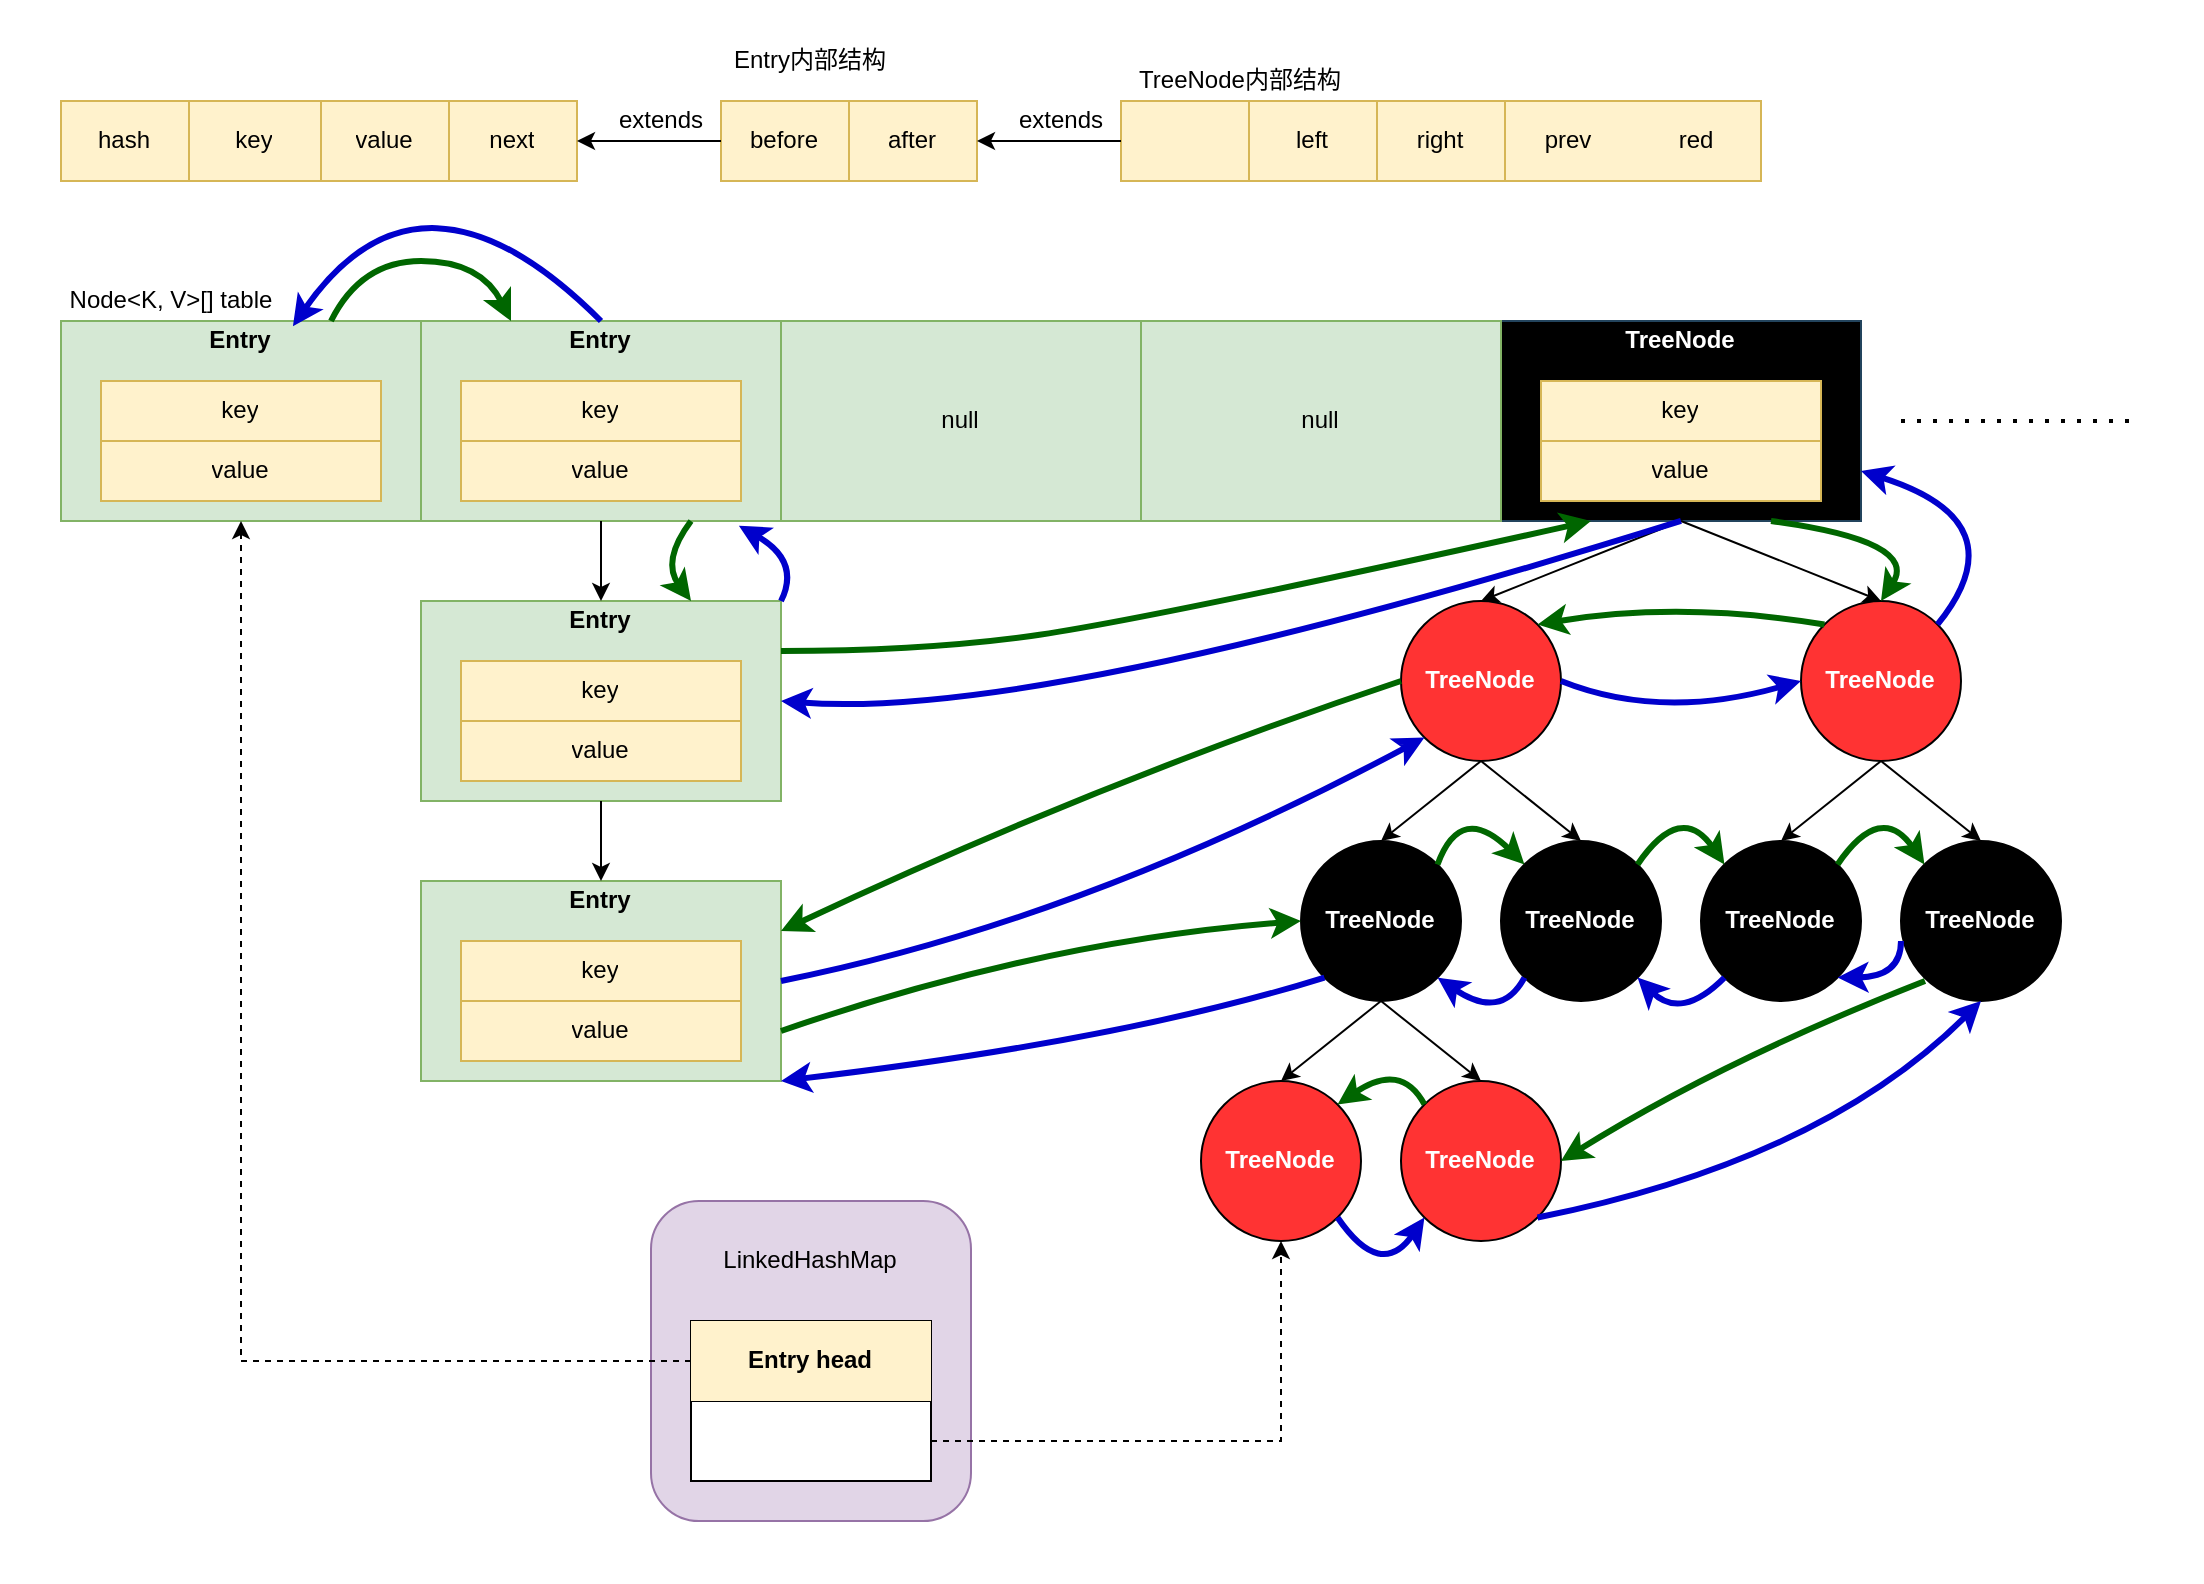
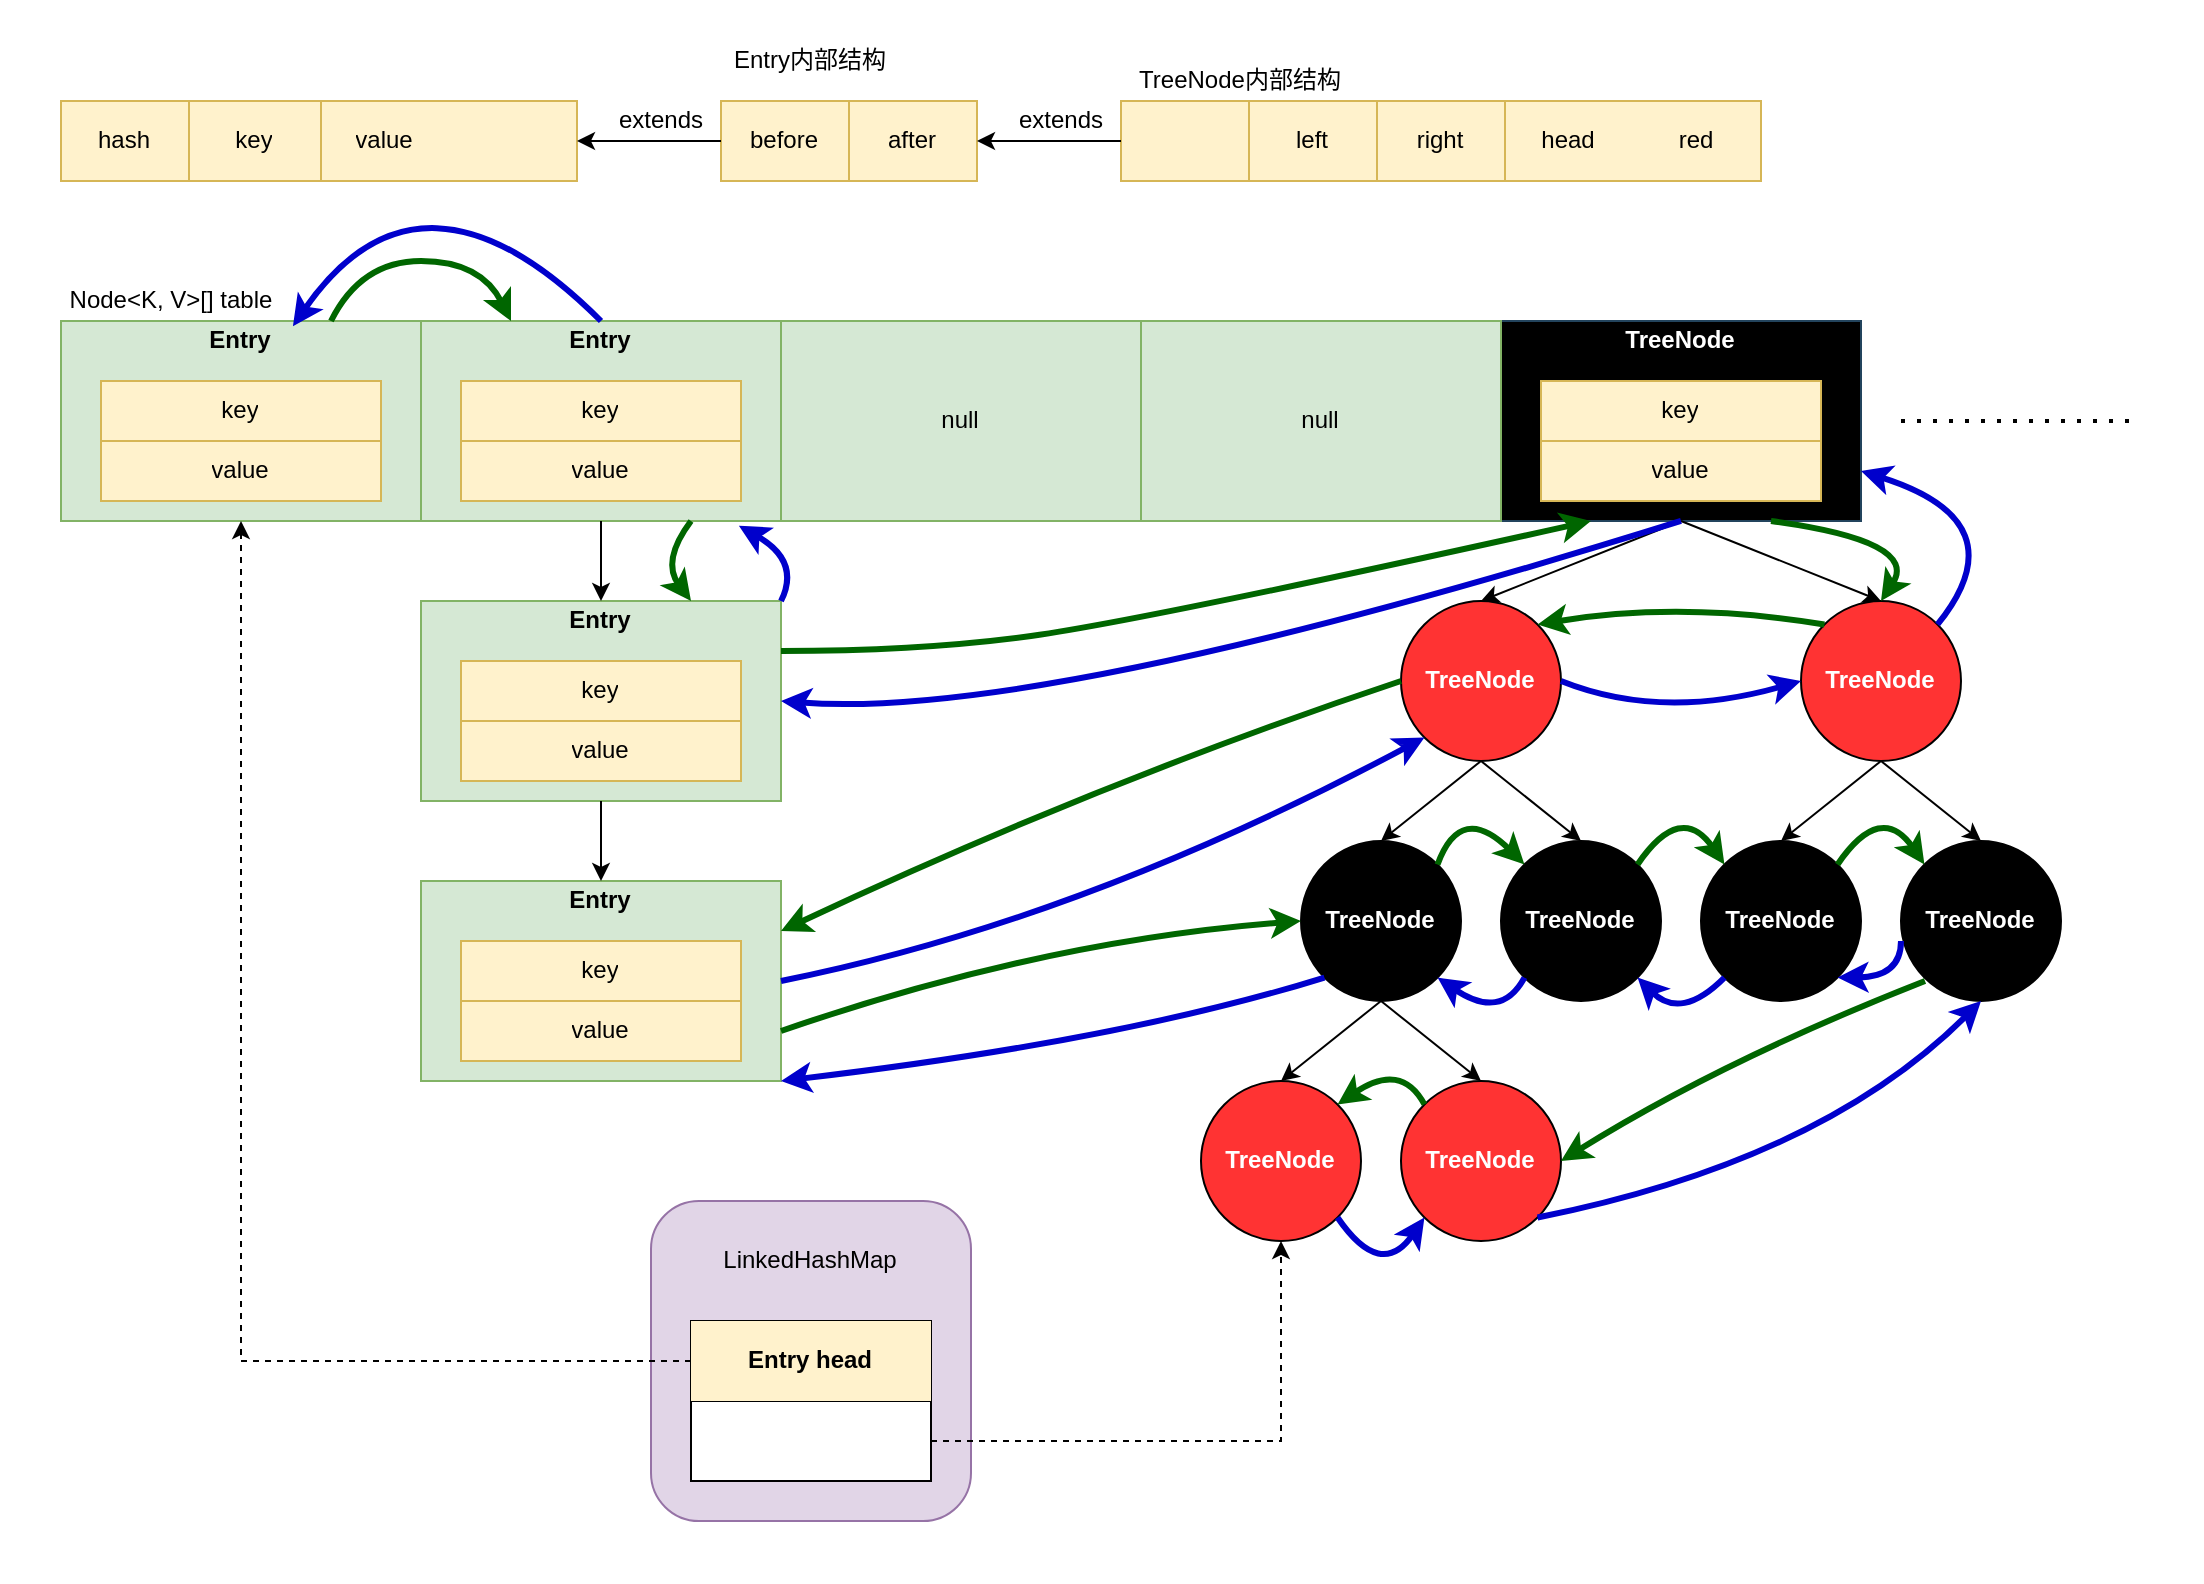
(513, 141) -> none
(1569, 141) -> (1569, 141)
